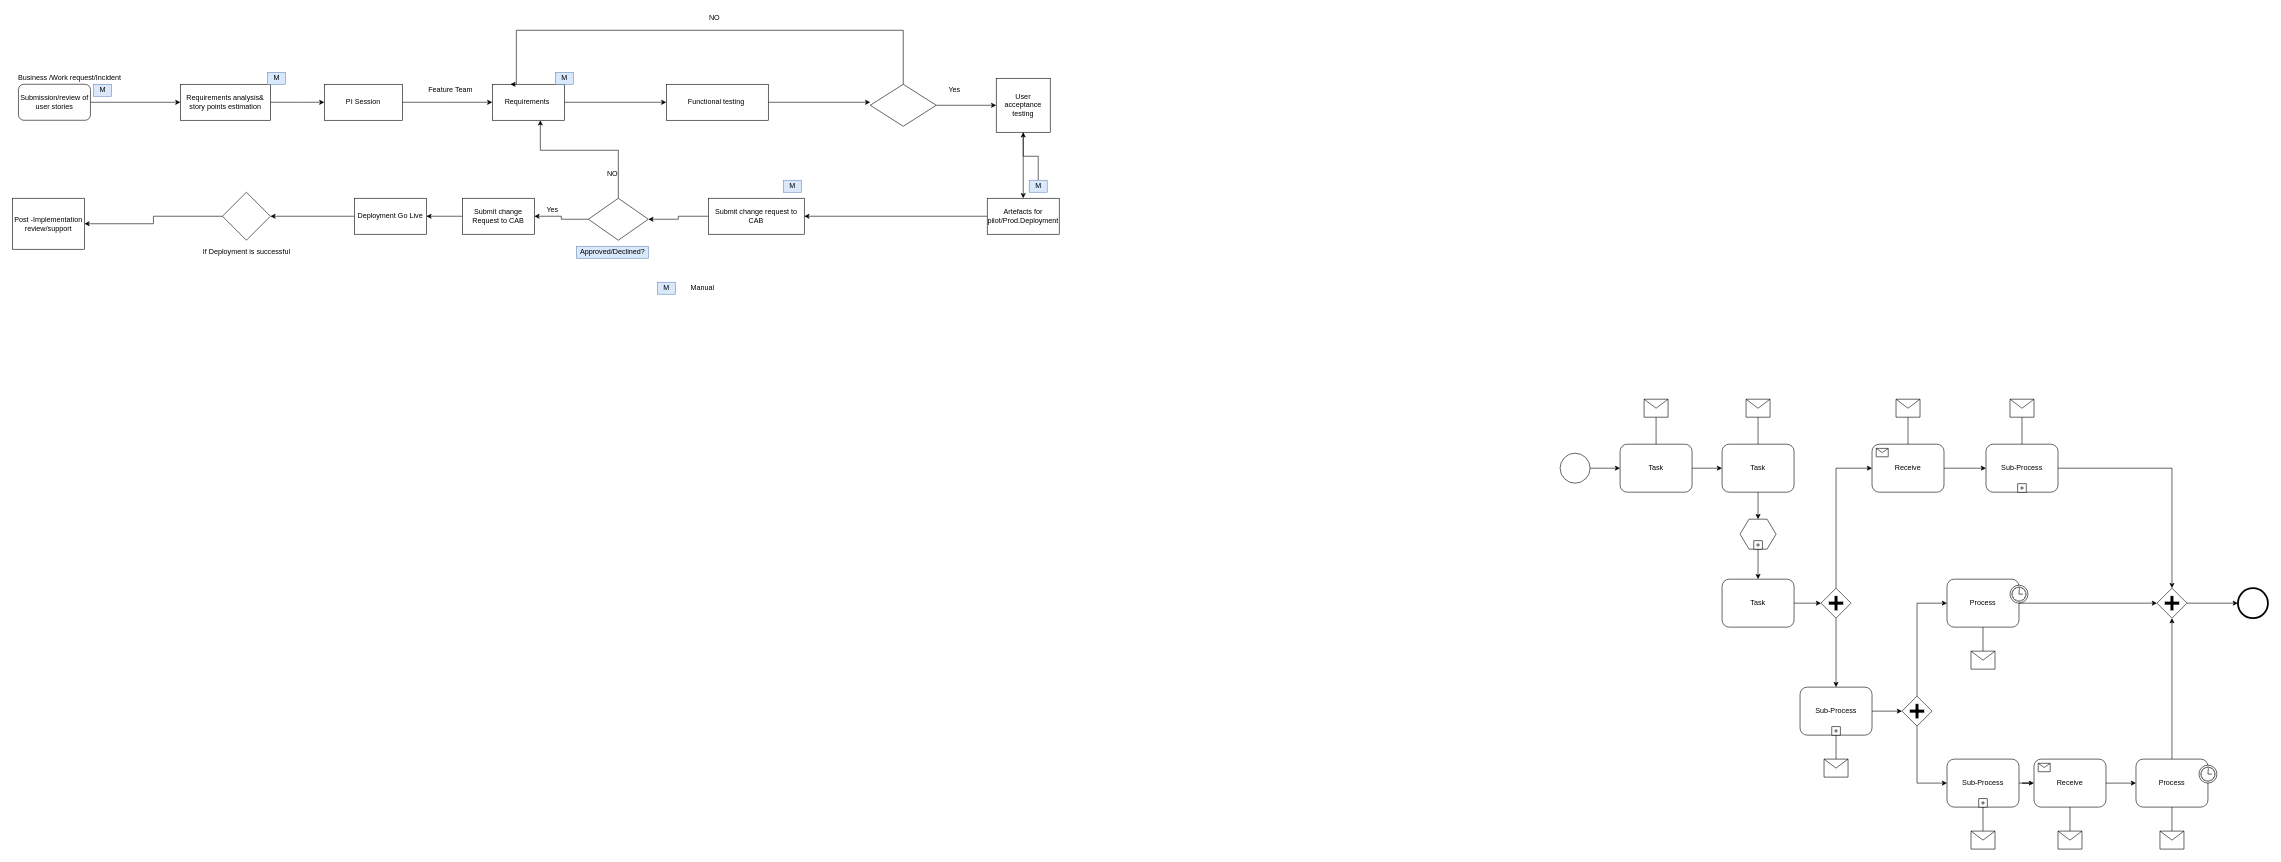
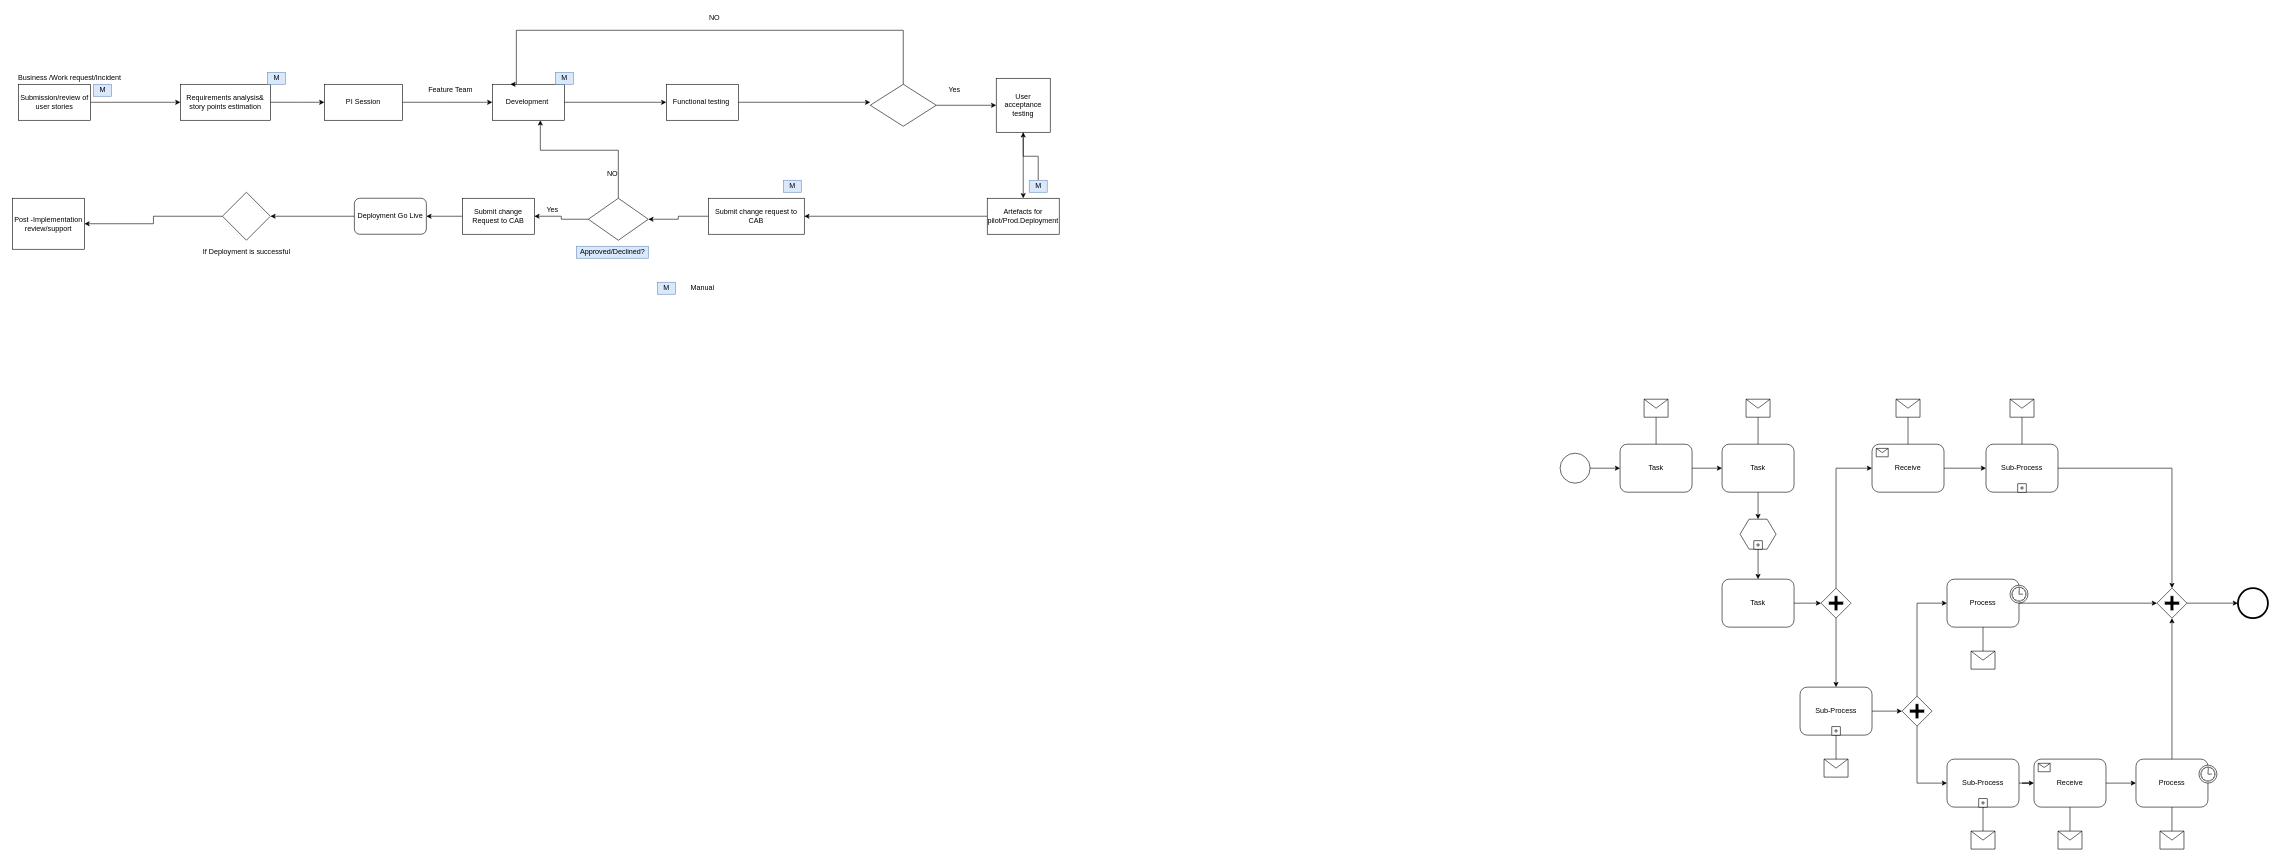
(54, 102) -> (54, 102)
(528, 102) -> (528, 102)
(717, 102) -> (702, 102)
(390, 216) -> (390, 216)
